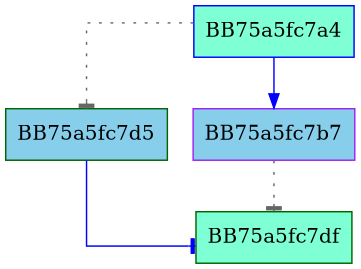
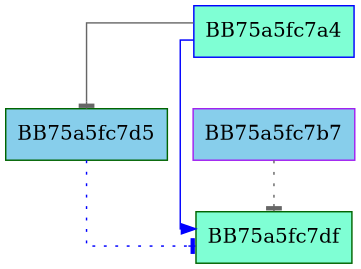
(101, 23) -> (101, 23)
(274, 76) -> (180, 129)
(95, 246) -> (95, 246)
